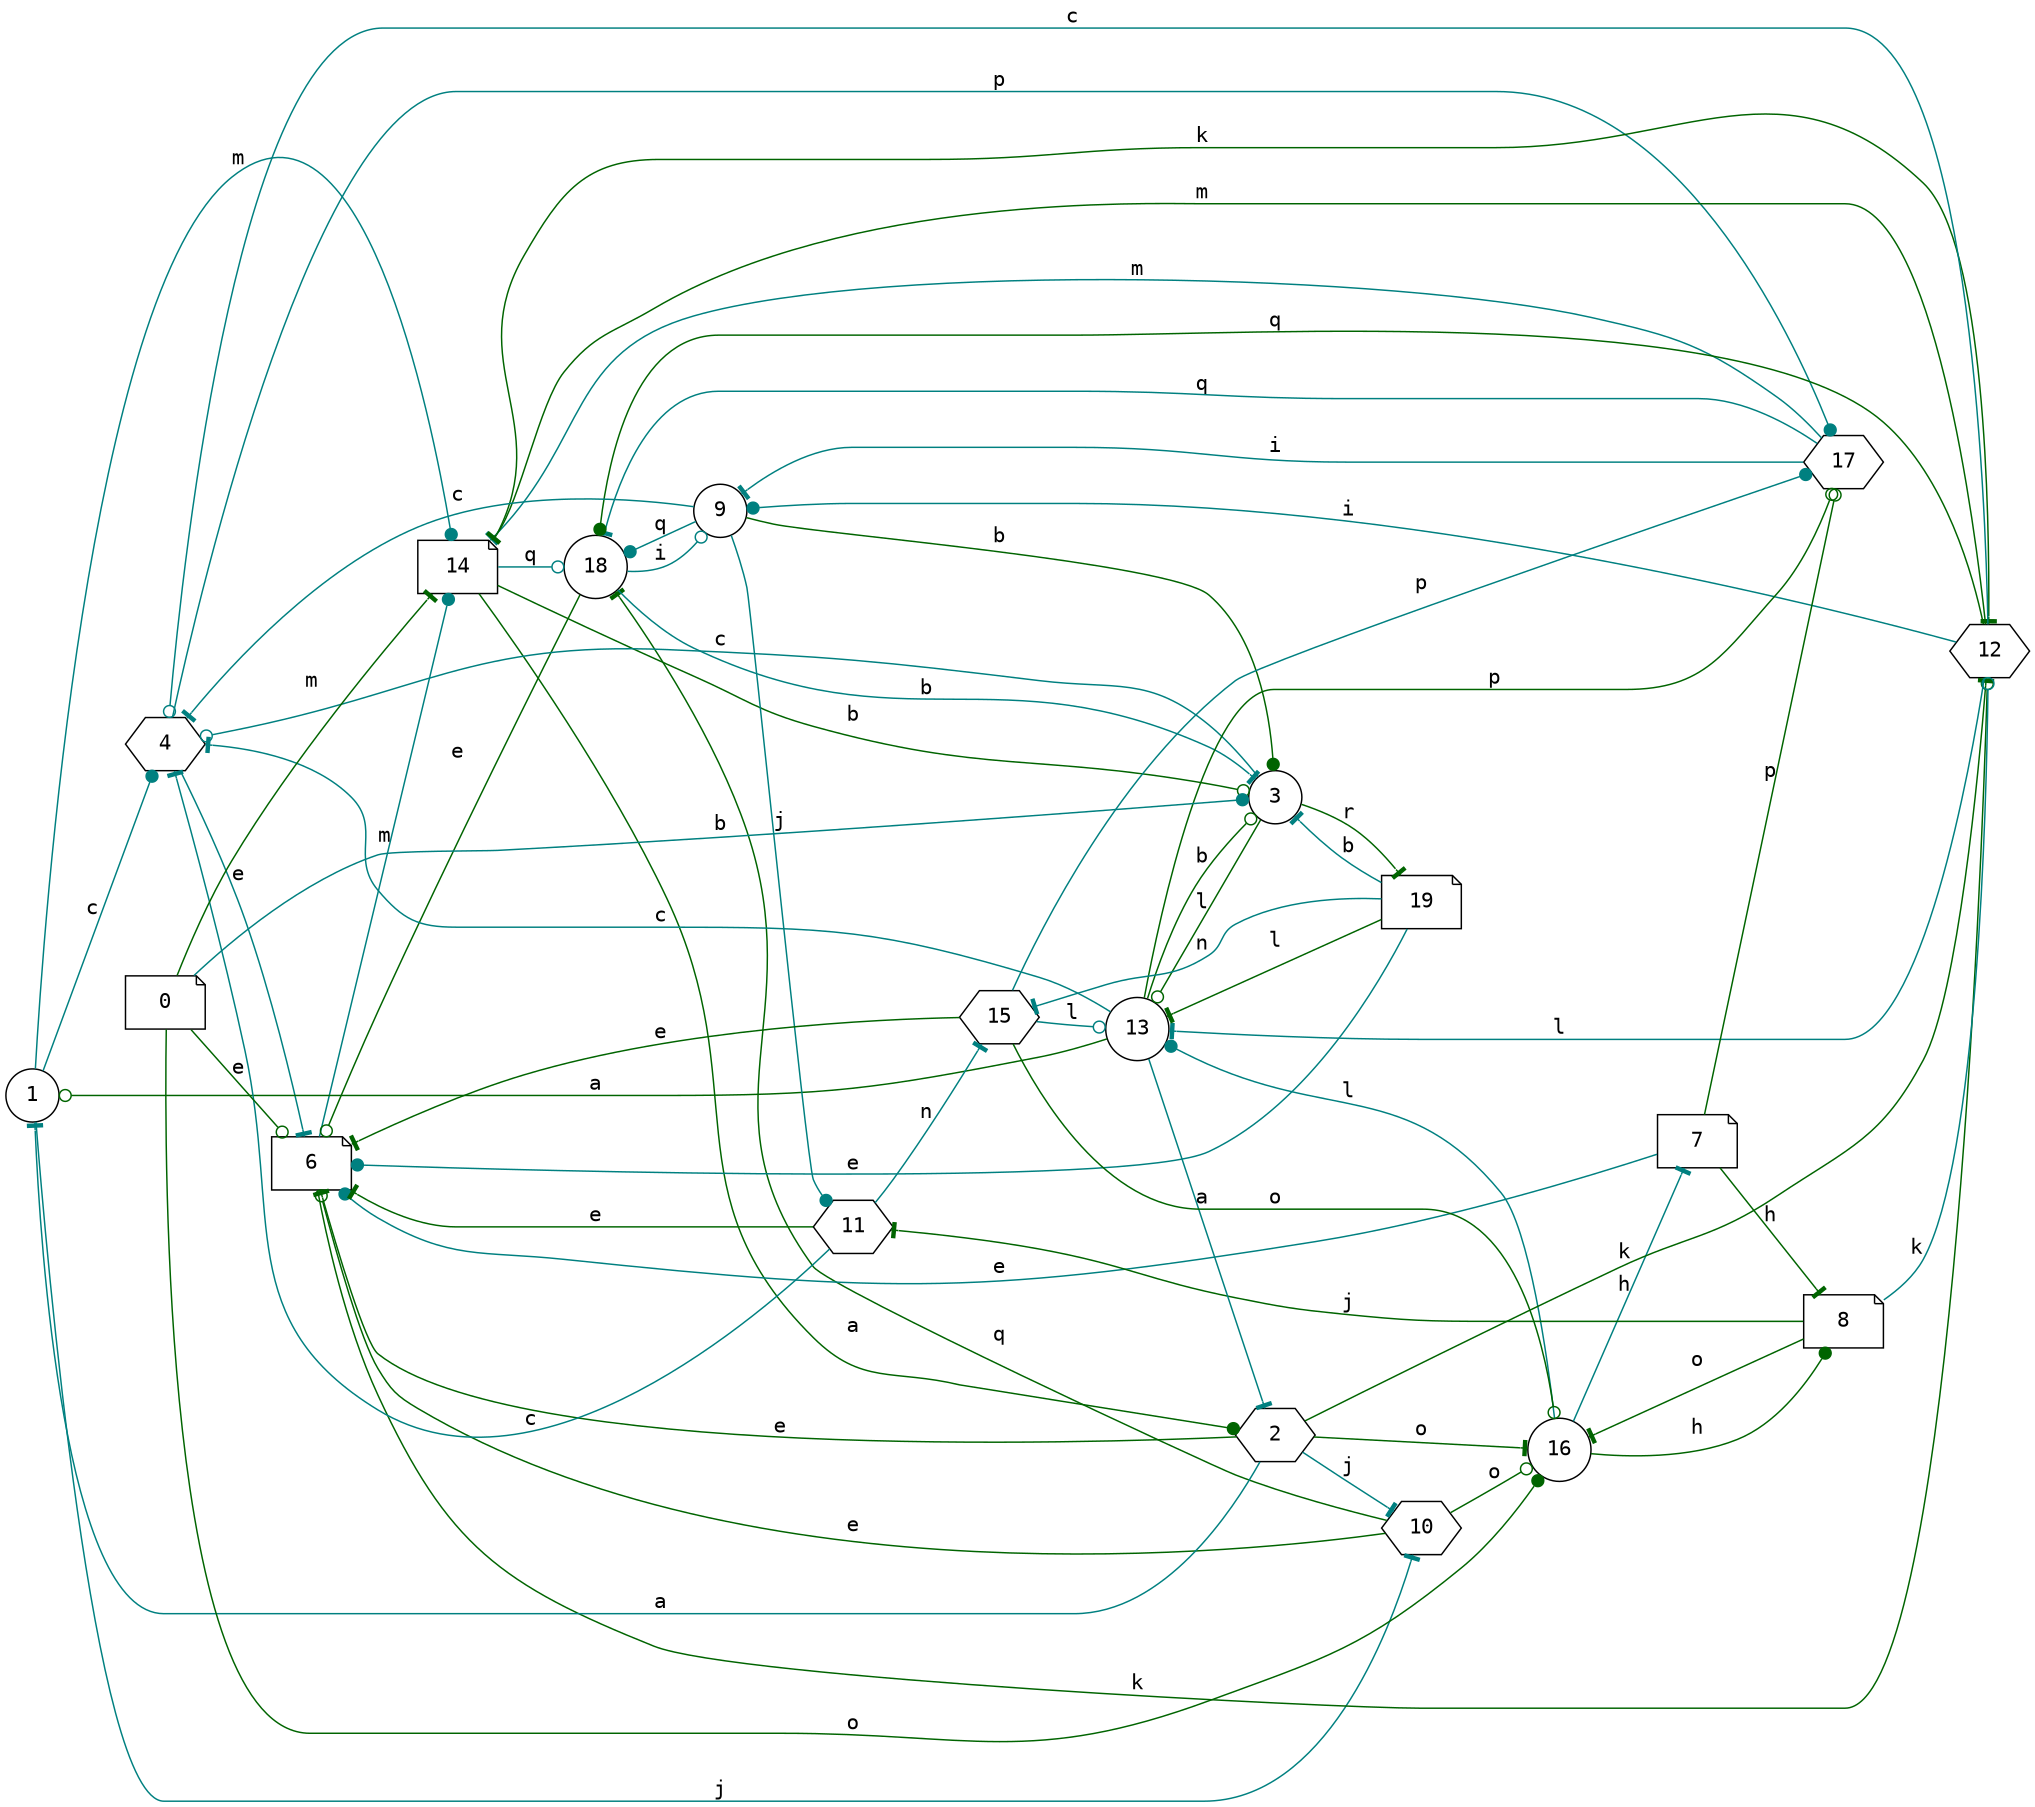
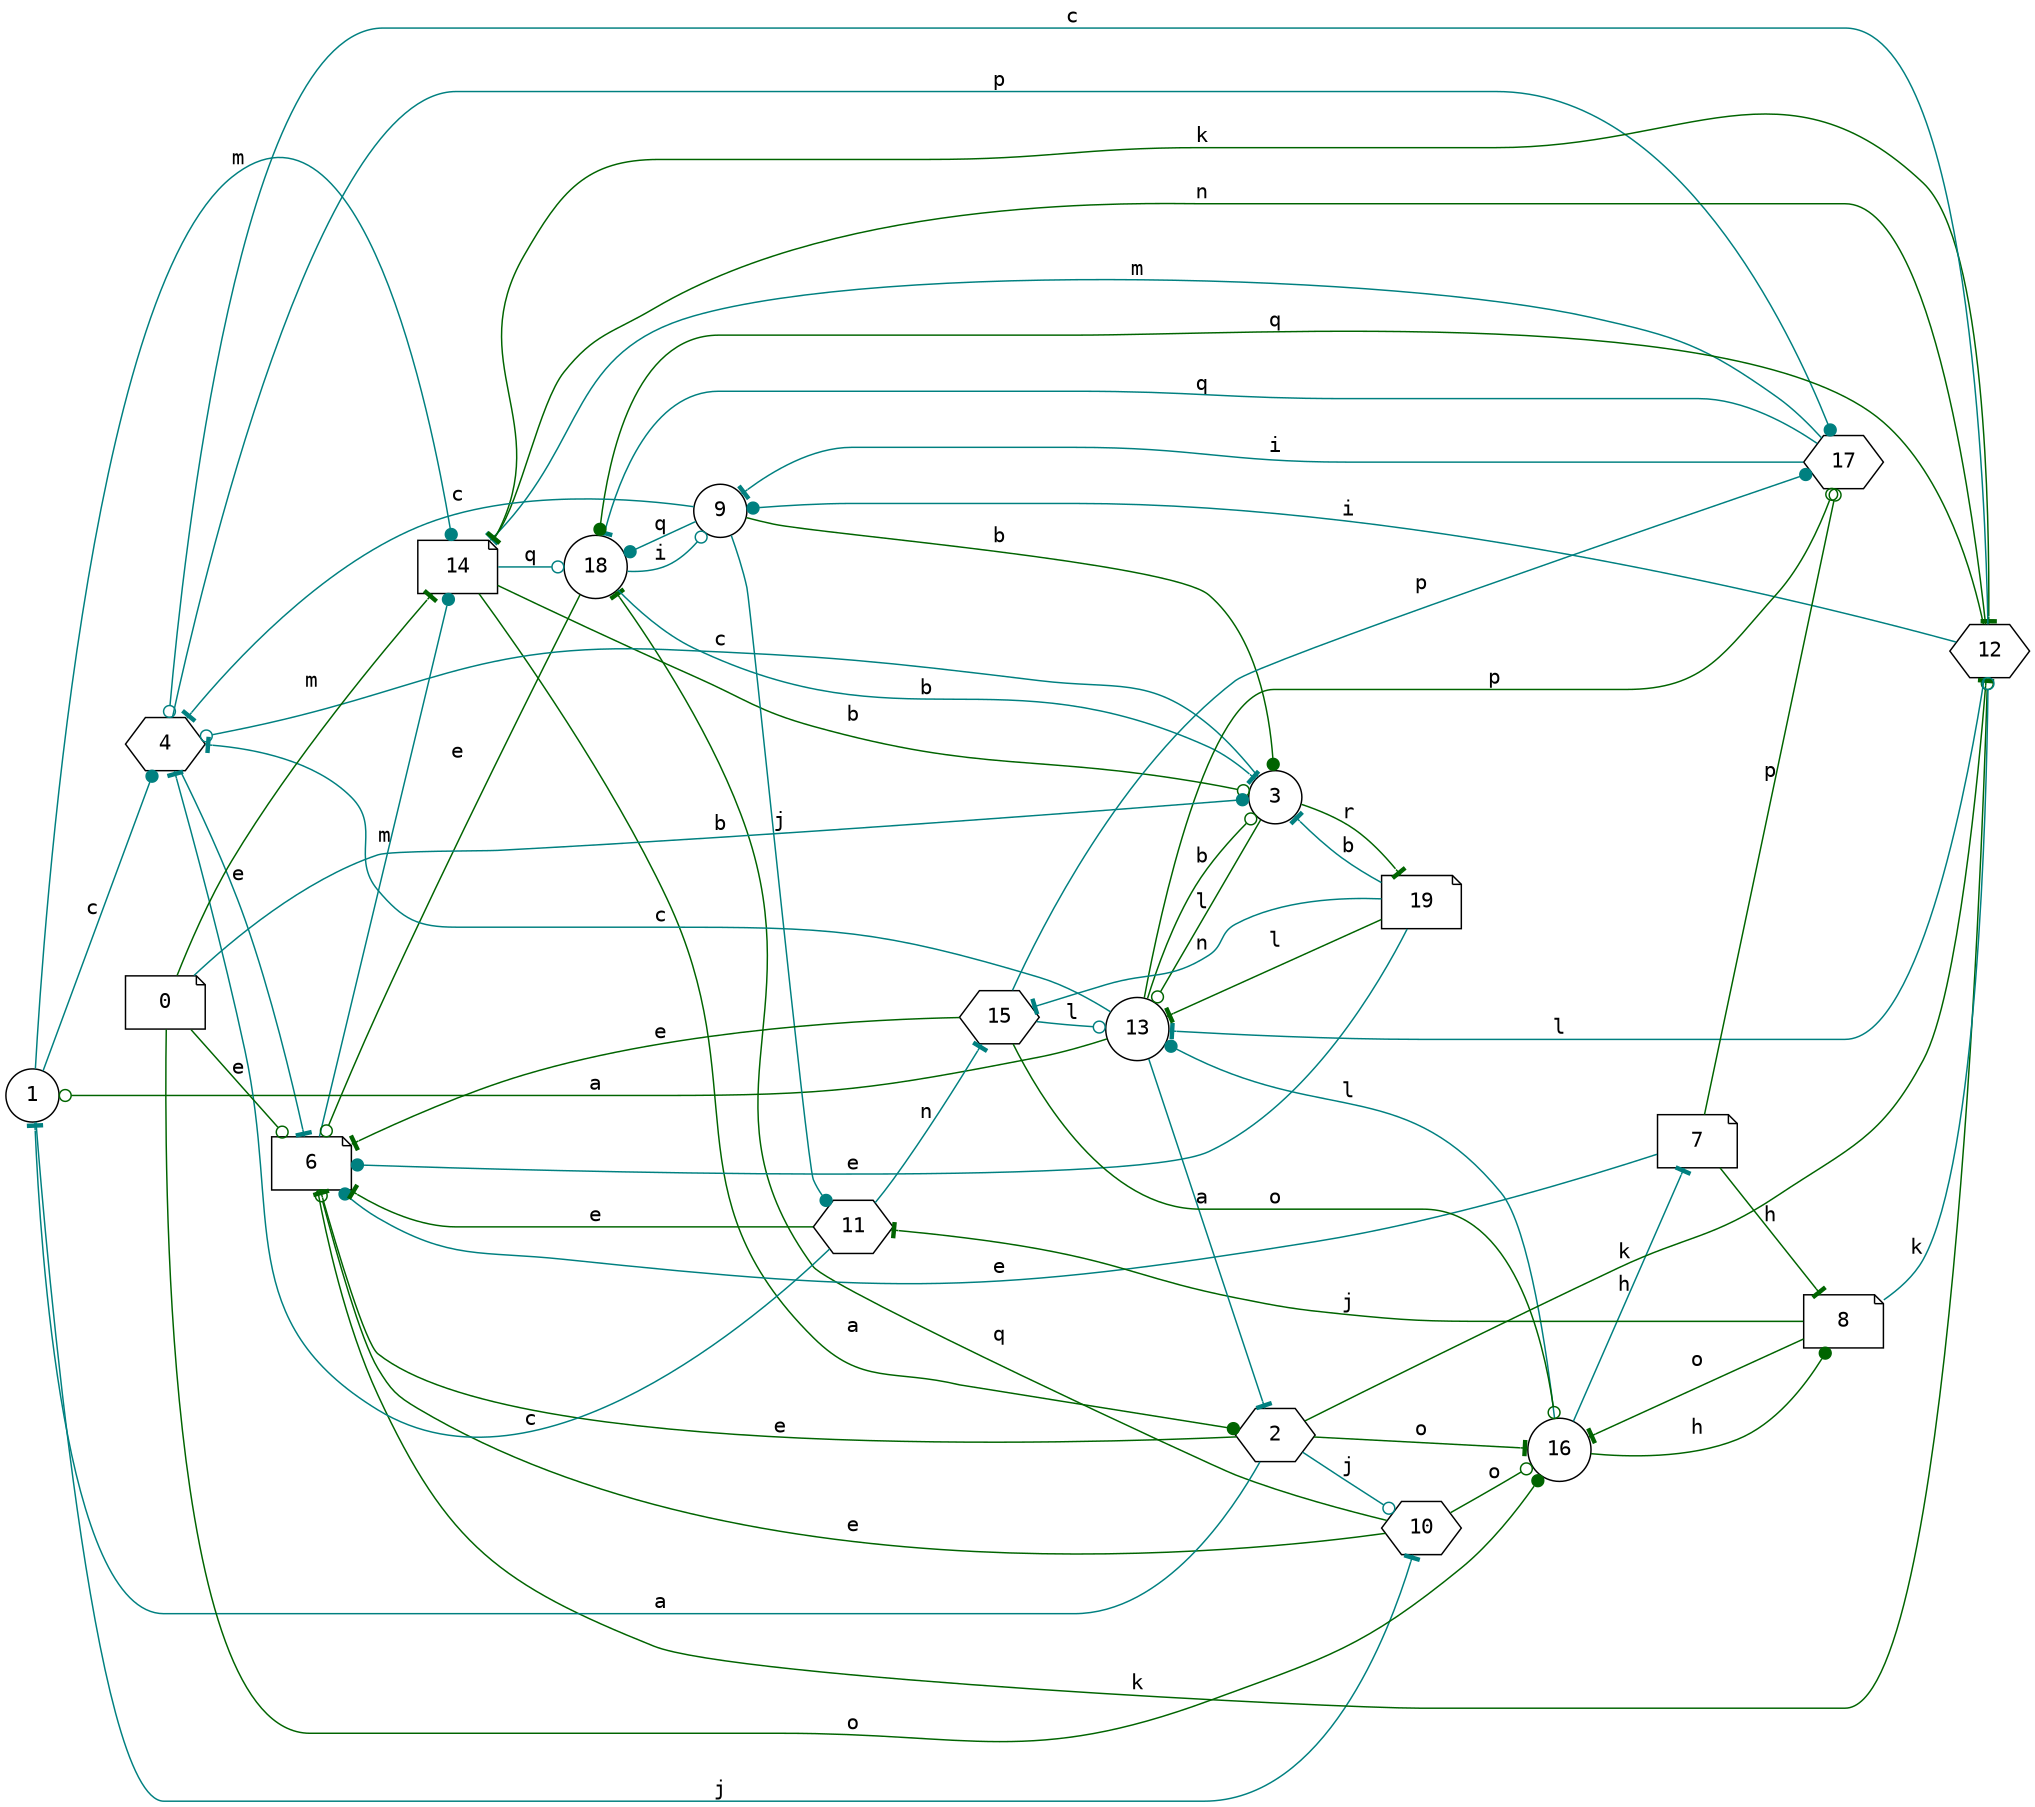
(1202, 193) -> (1202, 193)
(1345, 1480) -> (1343, 1479)
